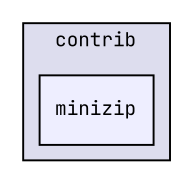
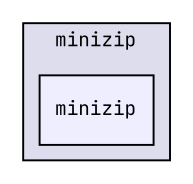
(97, 42) -> (97, 42)
